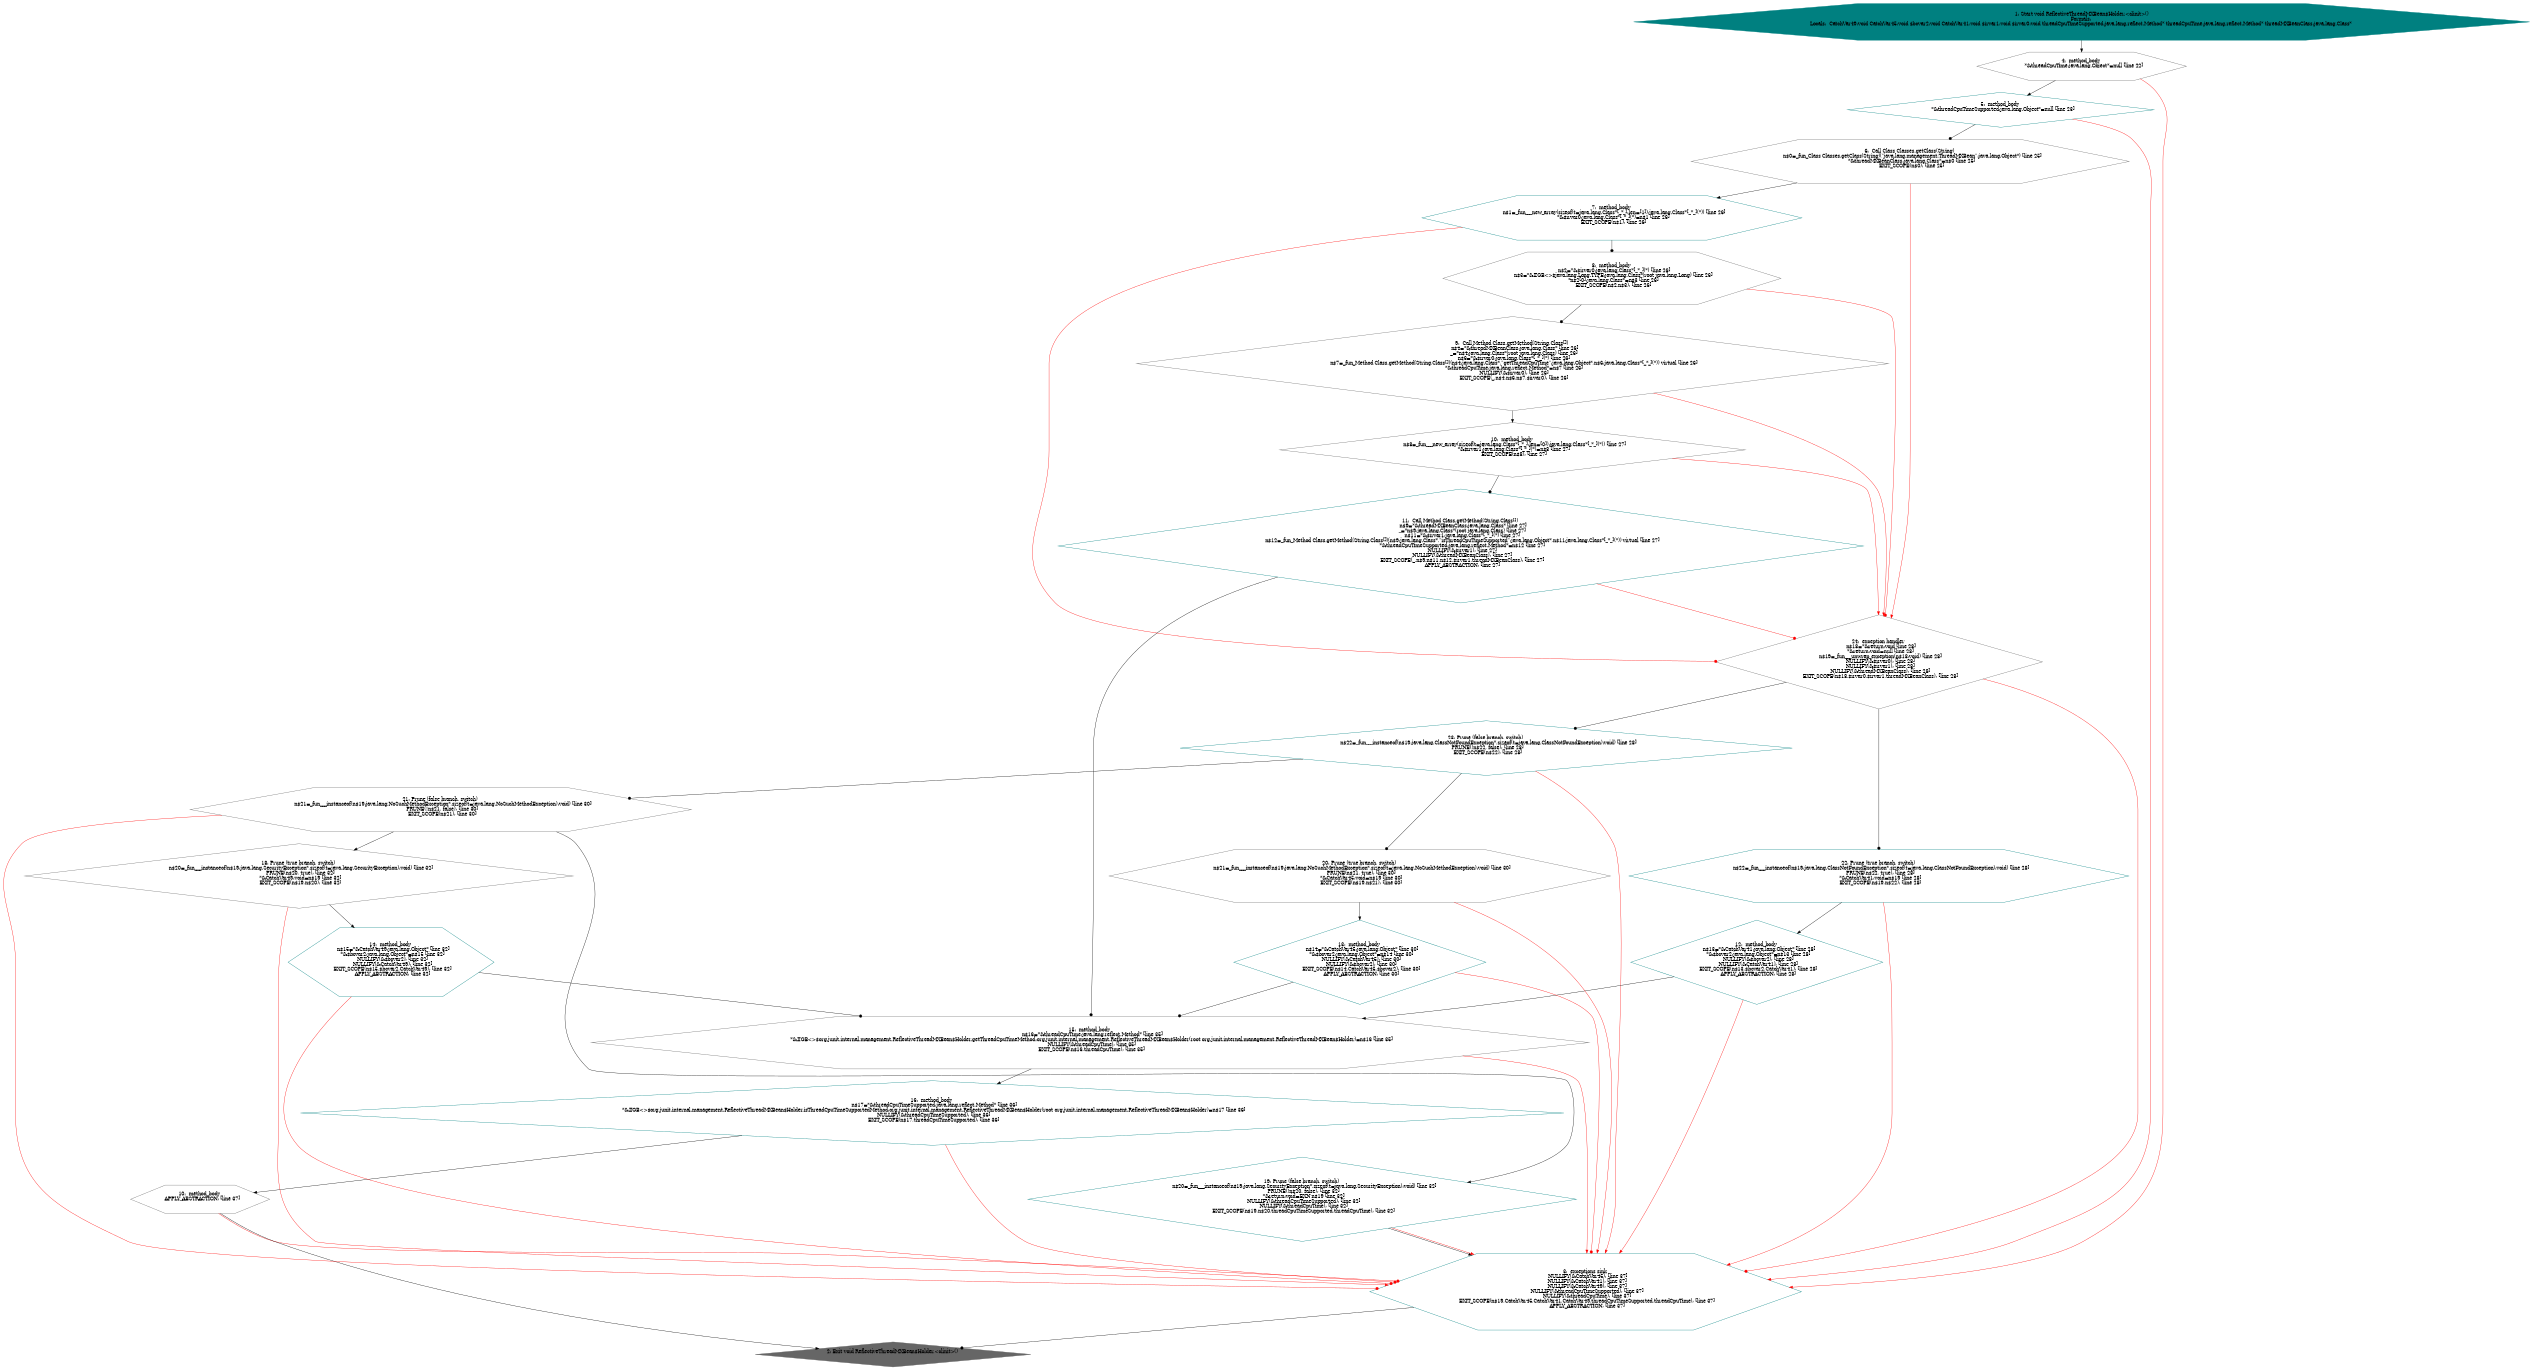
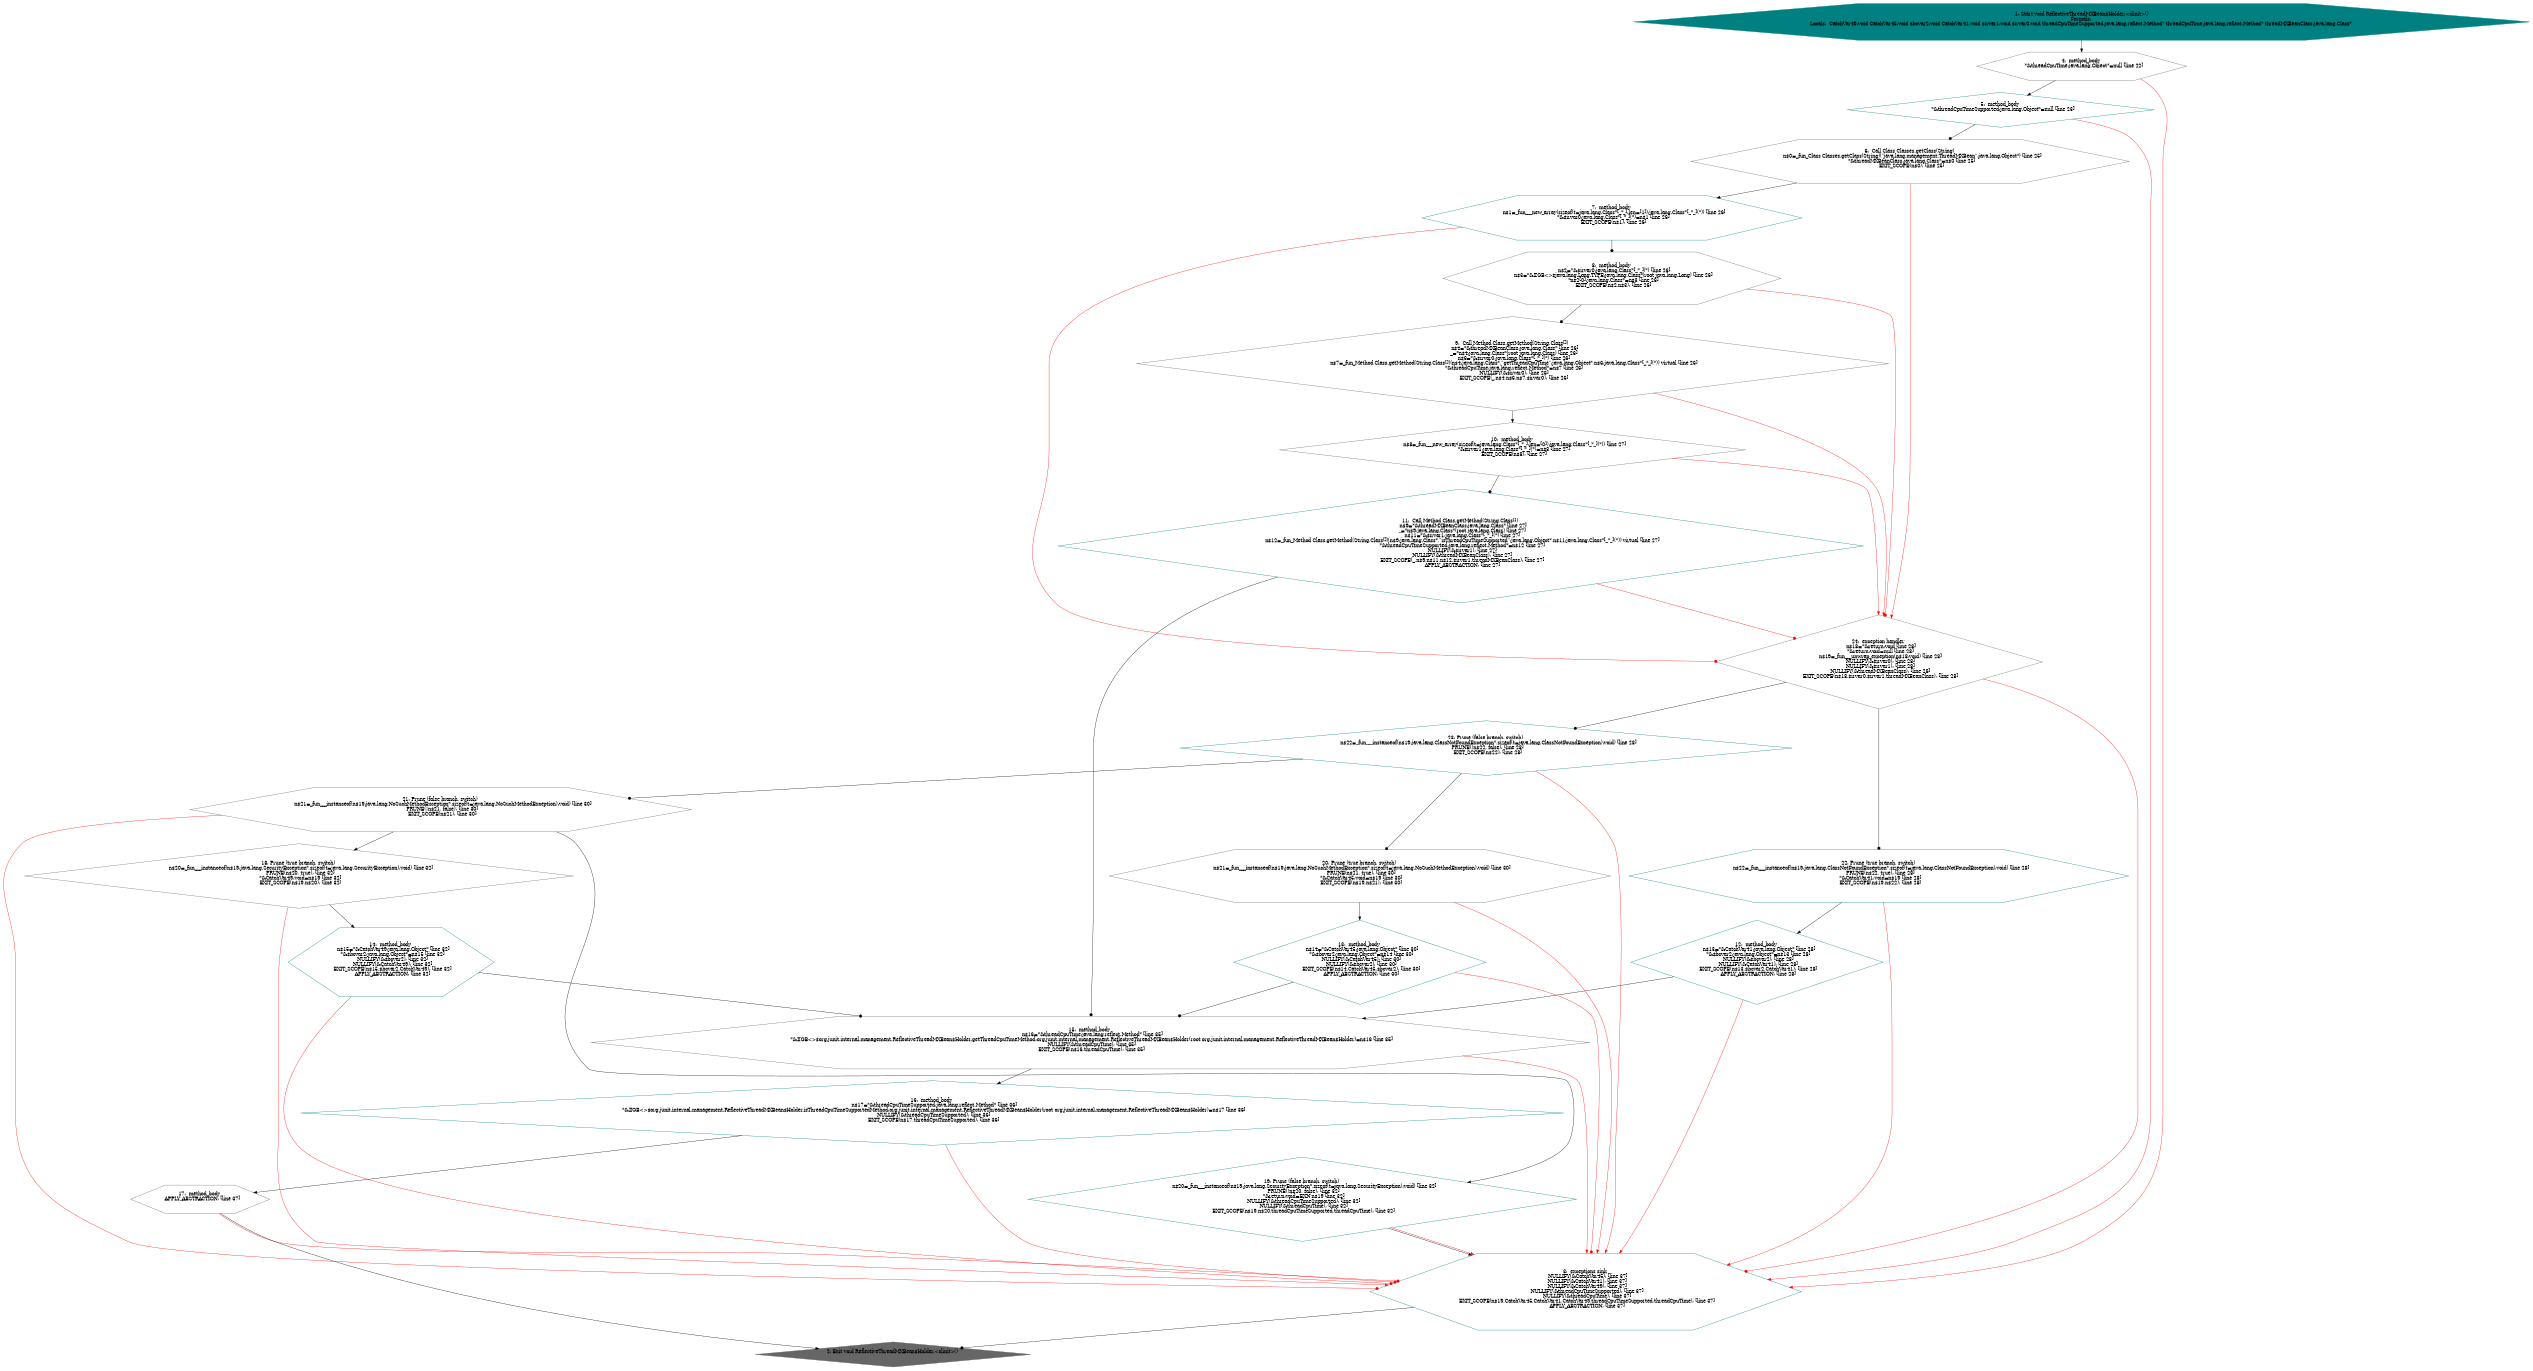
(200, 1199) -> (200, 1199)
